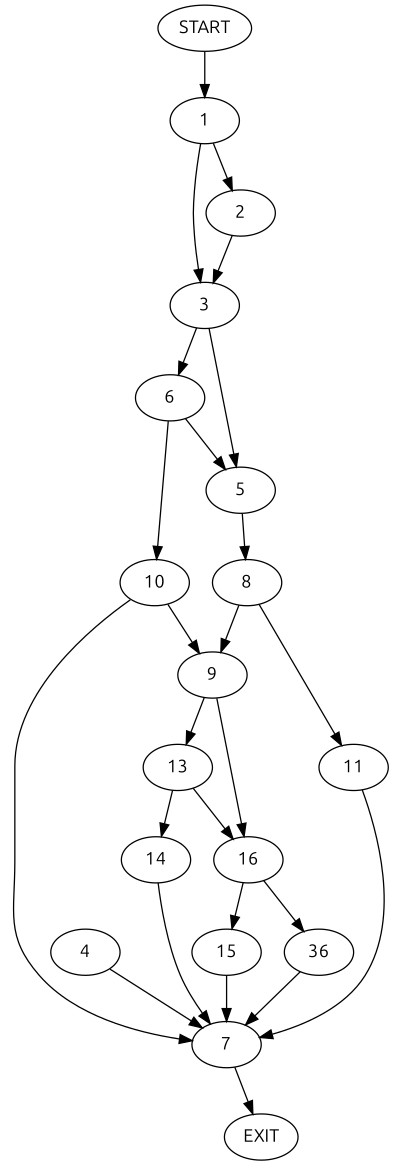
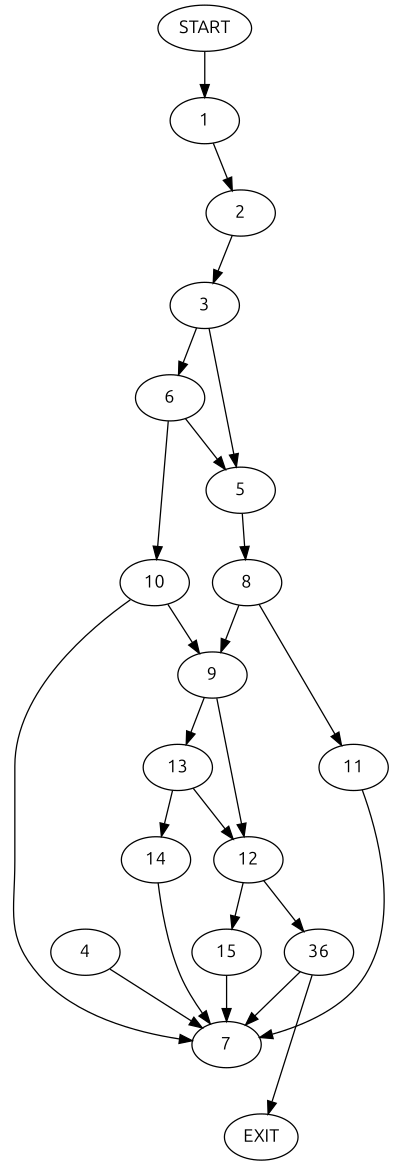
(193, 207) -> none
(248, 860) -> (248, 860)
(241, 1085) -> (292, 1038)
